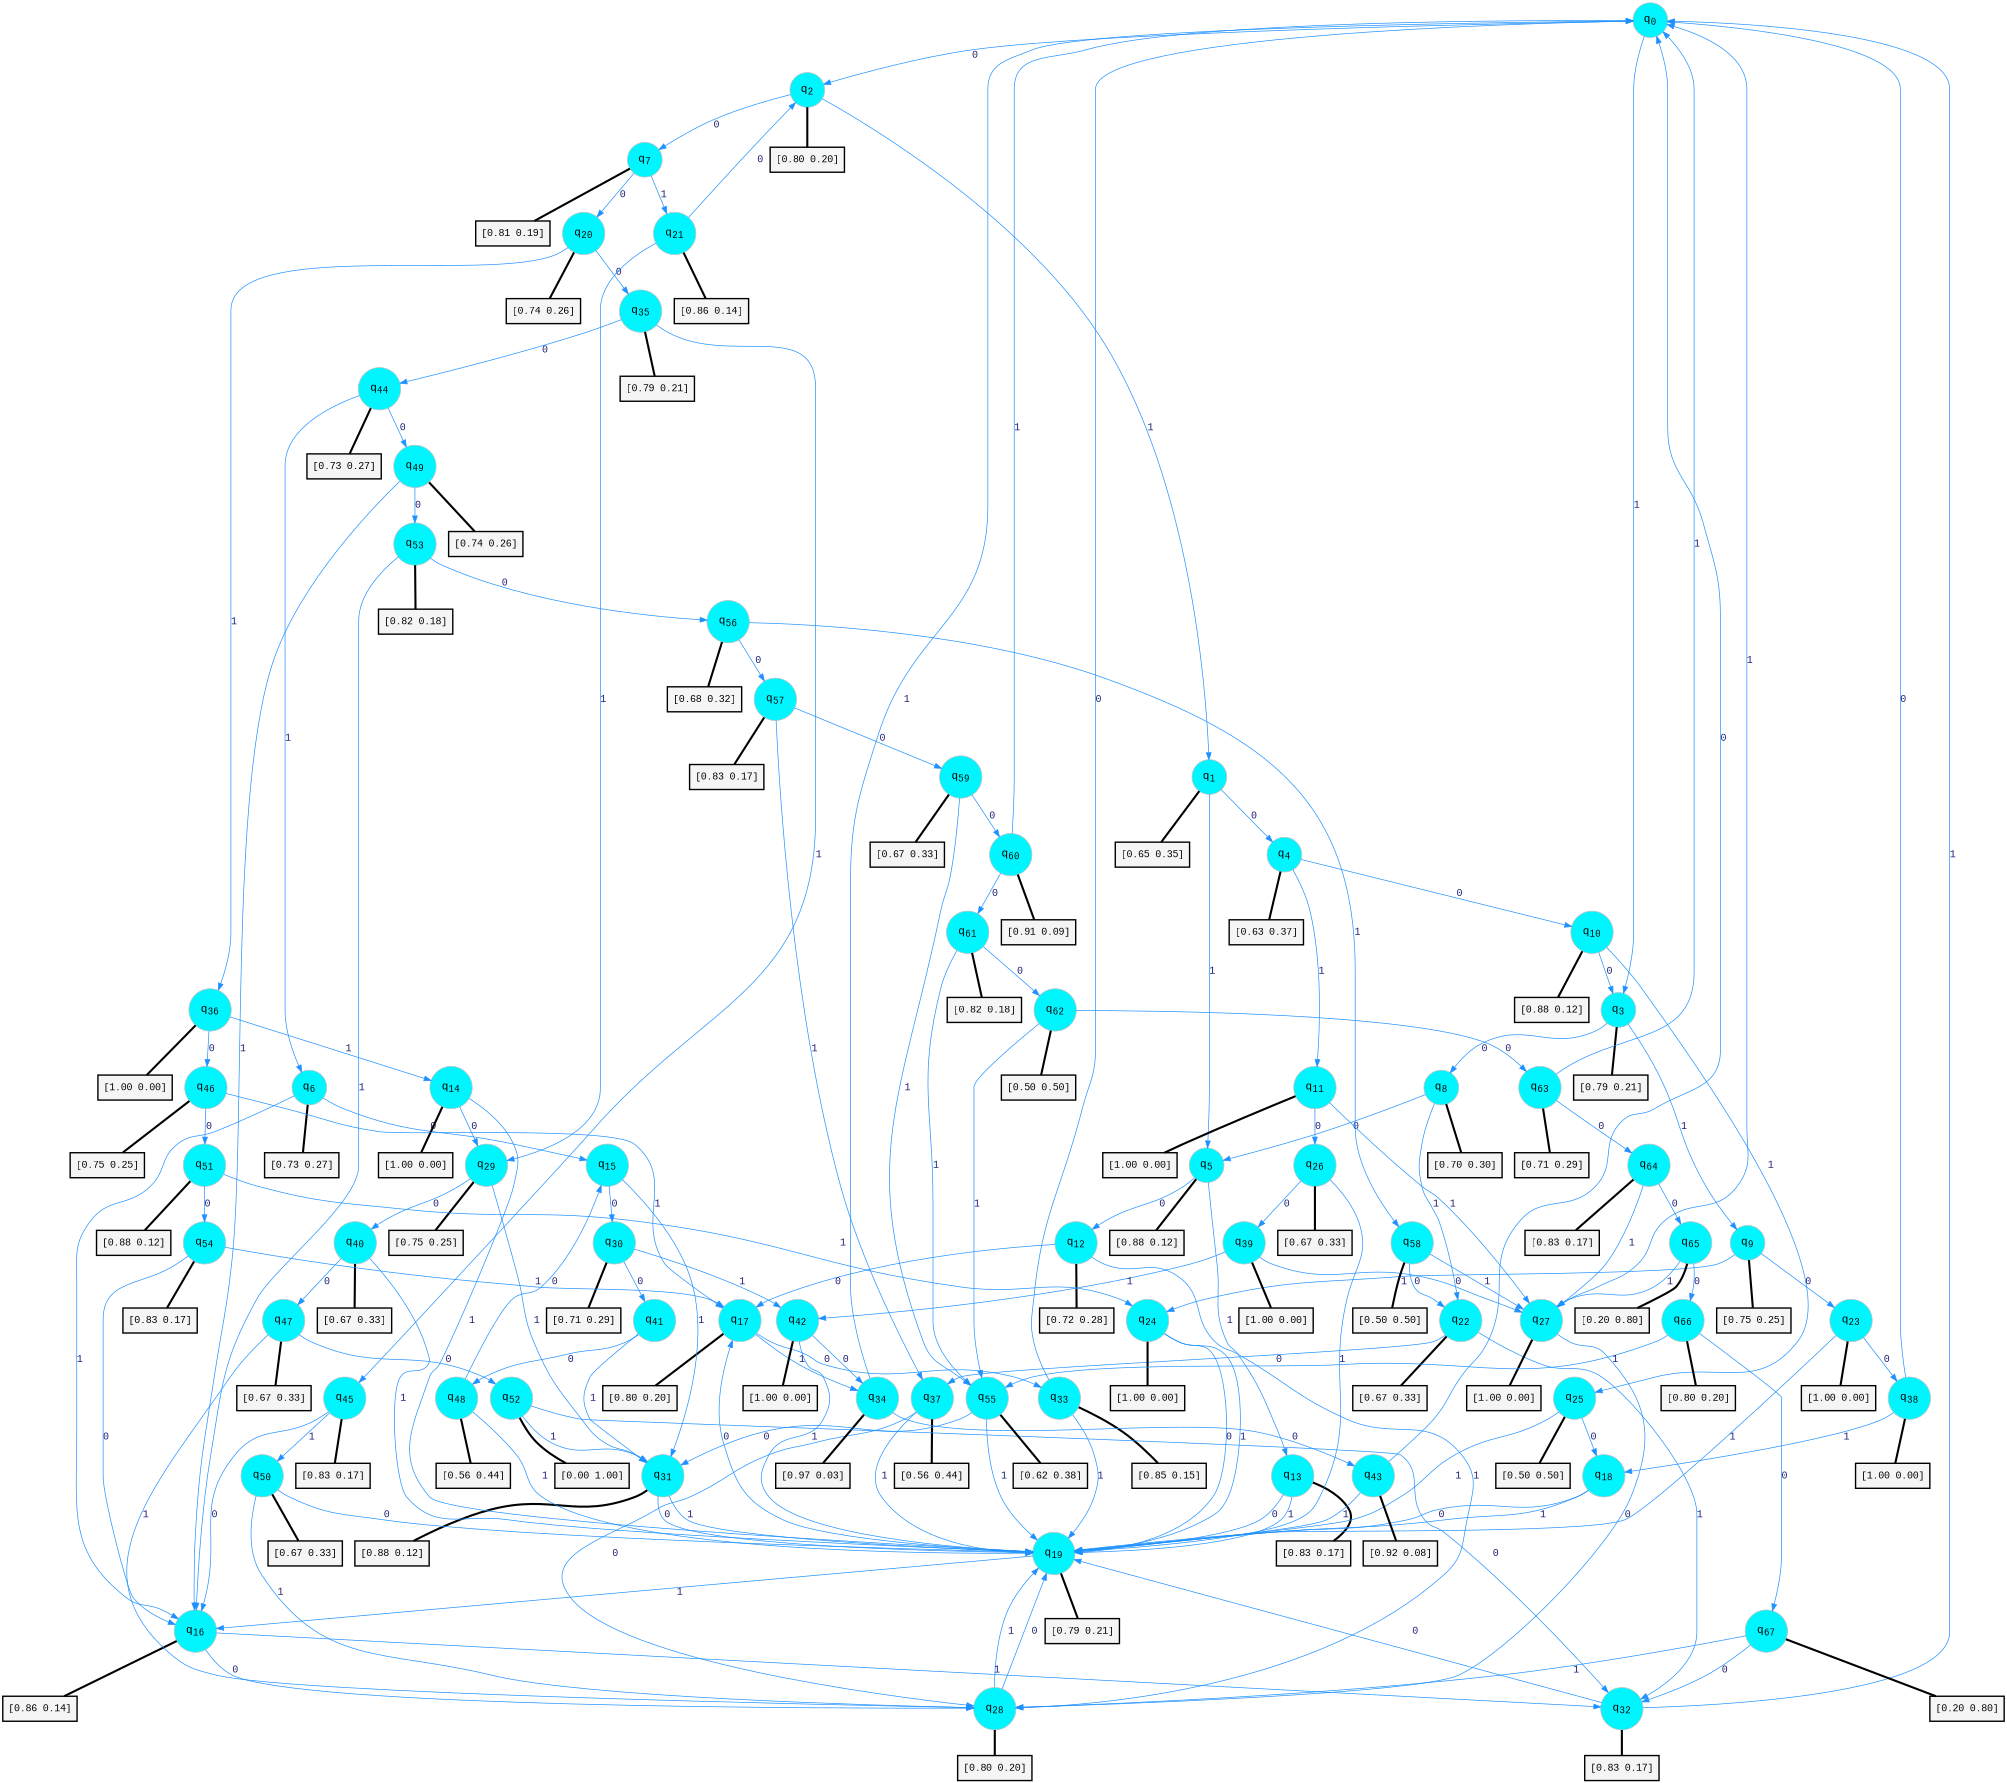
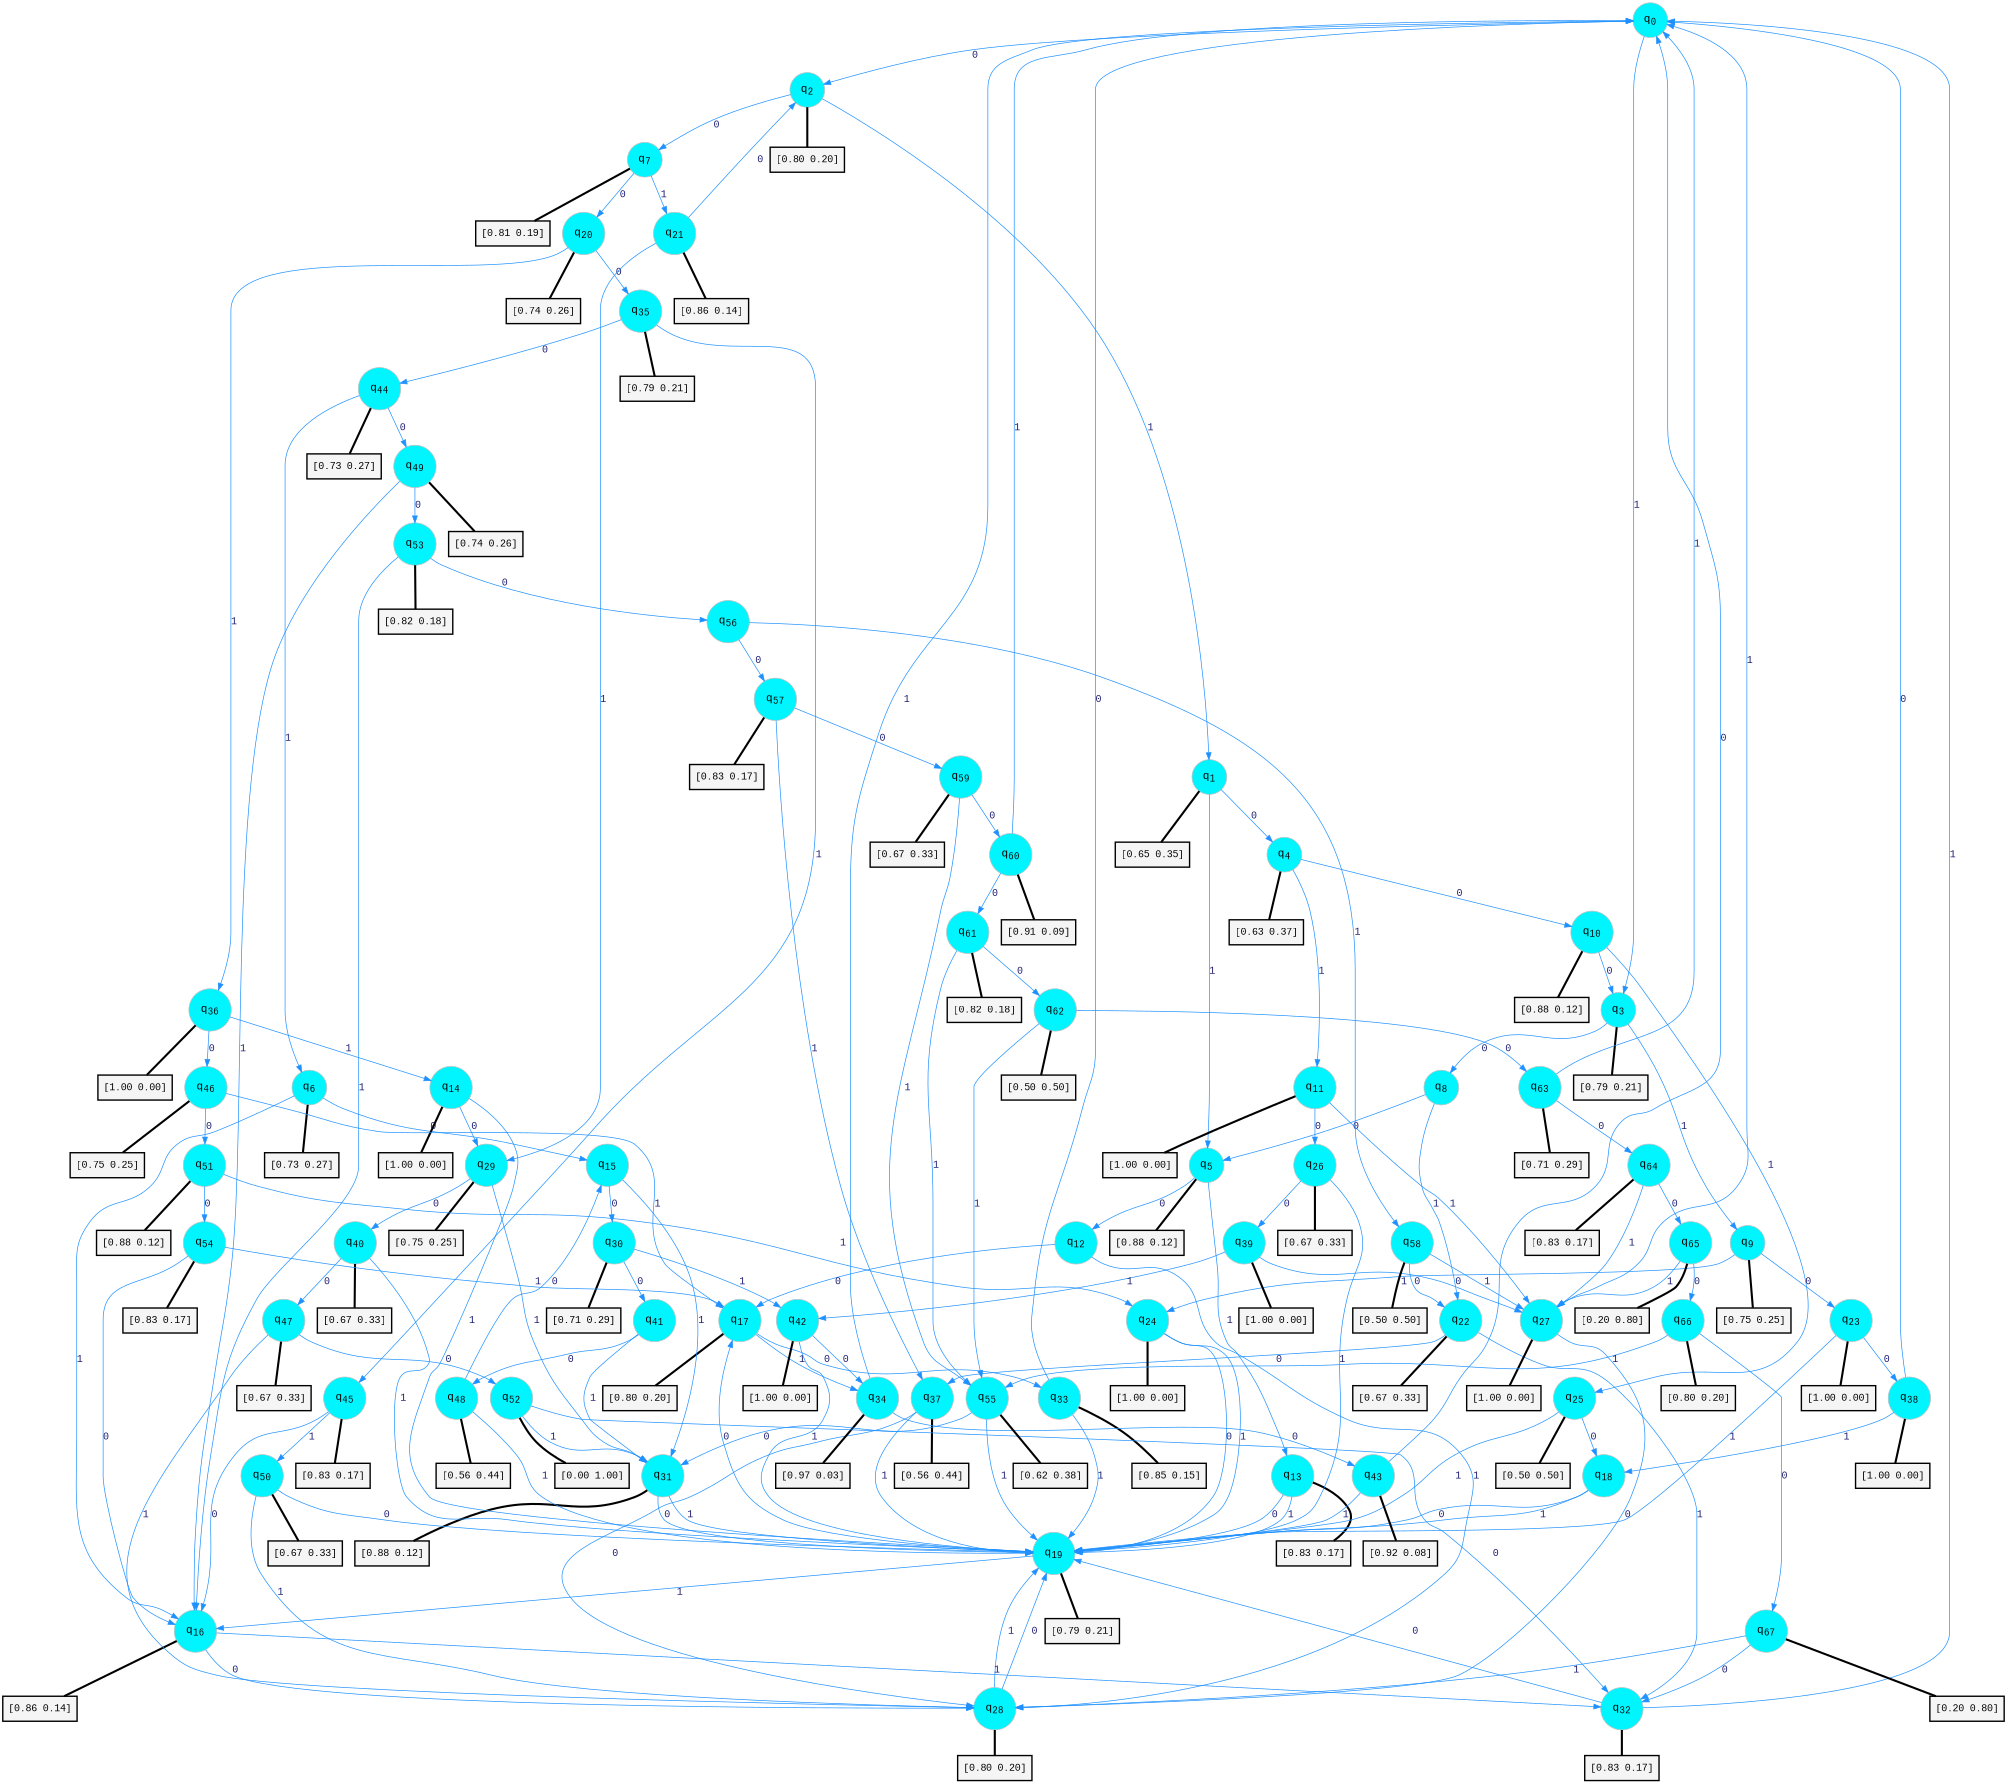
(705, 699) -> none
(1465, 1165) -> none
(1077, 1321) -> none
